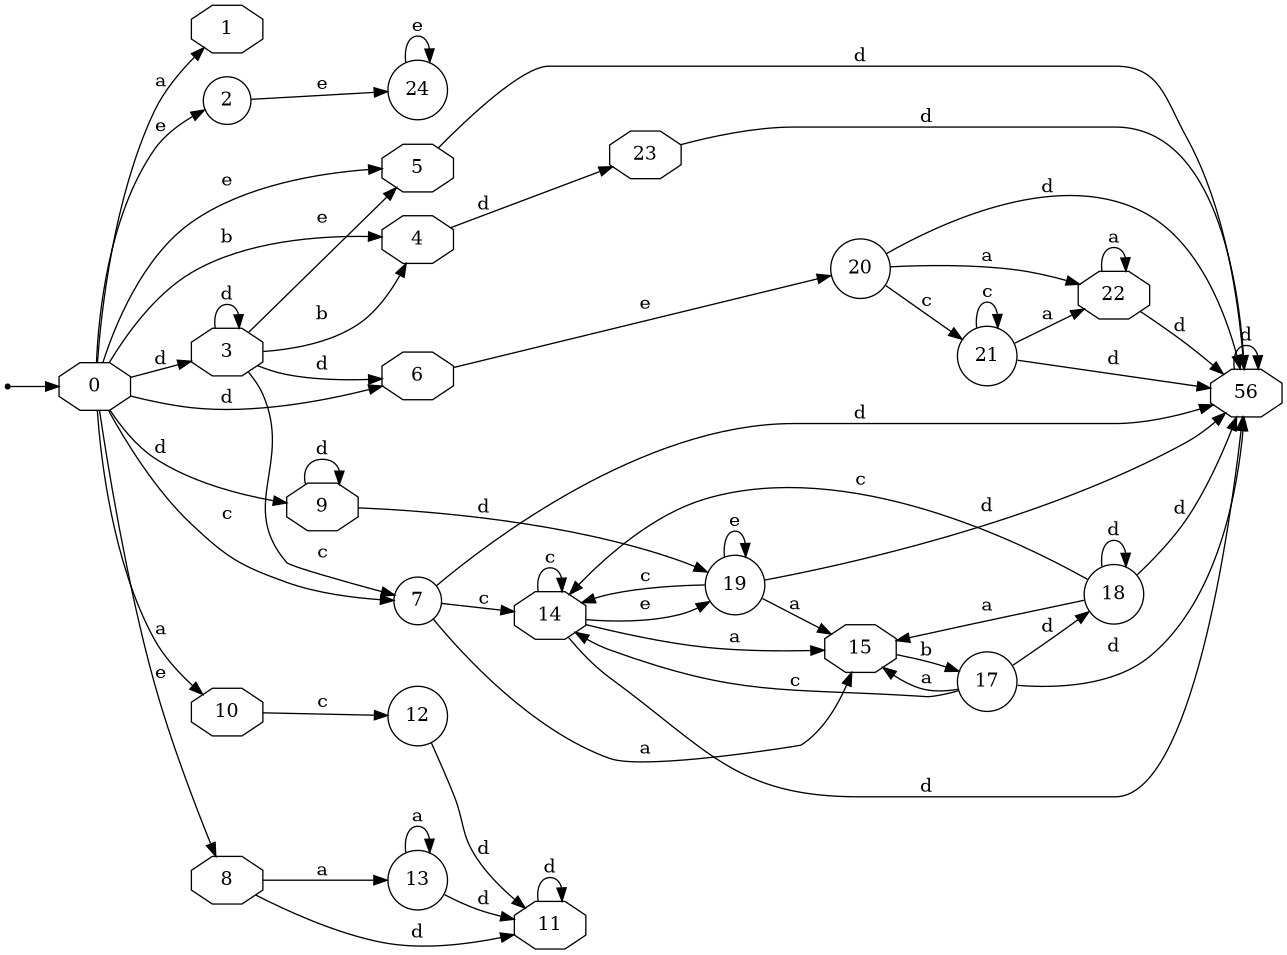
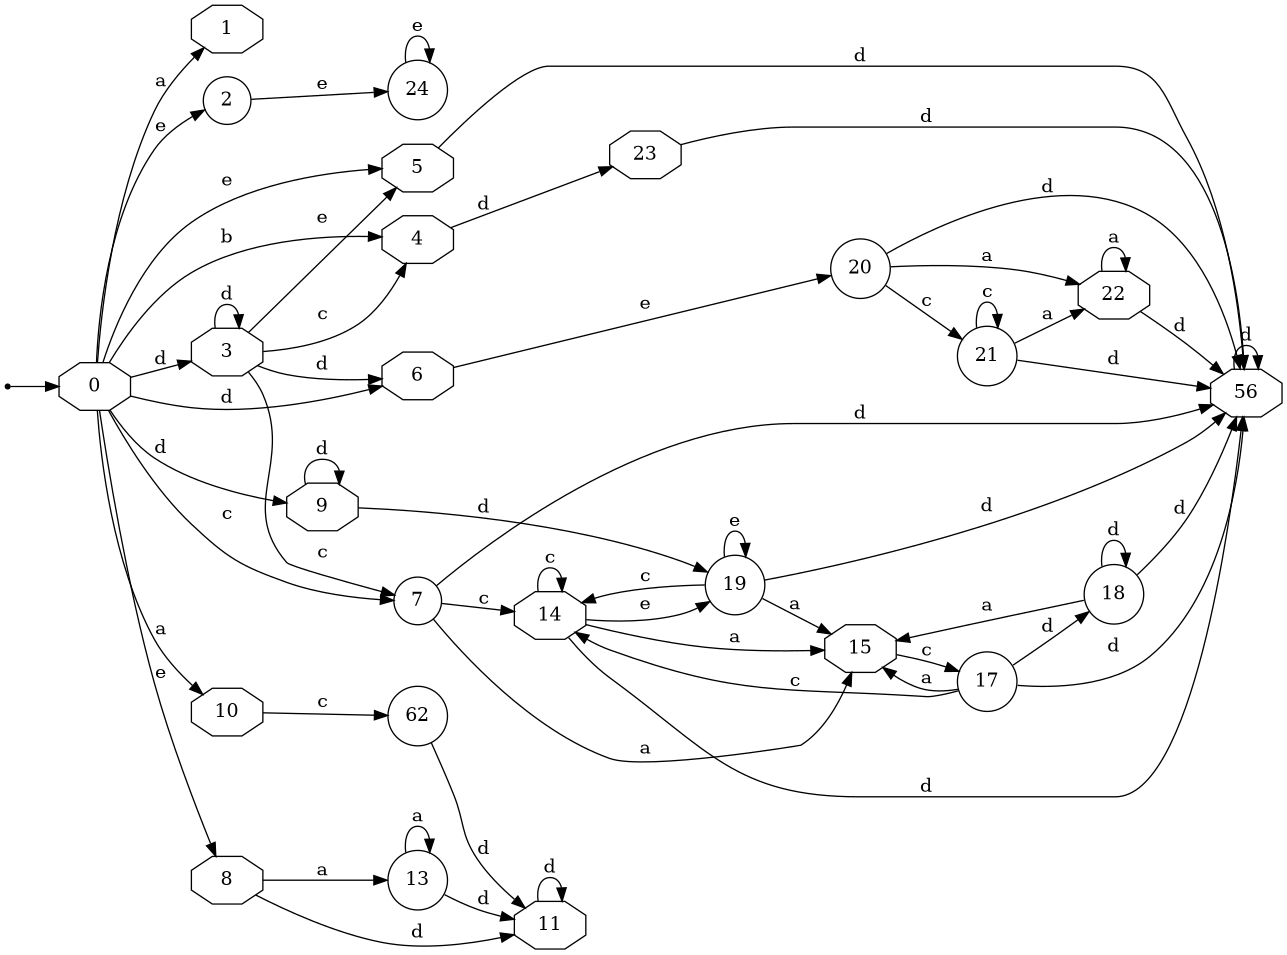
(322, 314) -> (322, 314)
(827, 490) -> none
(927, 651) -> (927, 651)
(418, 716) -> (418, 716)
